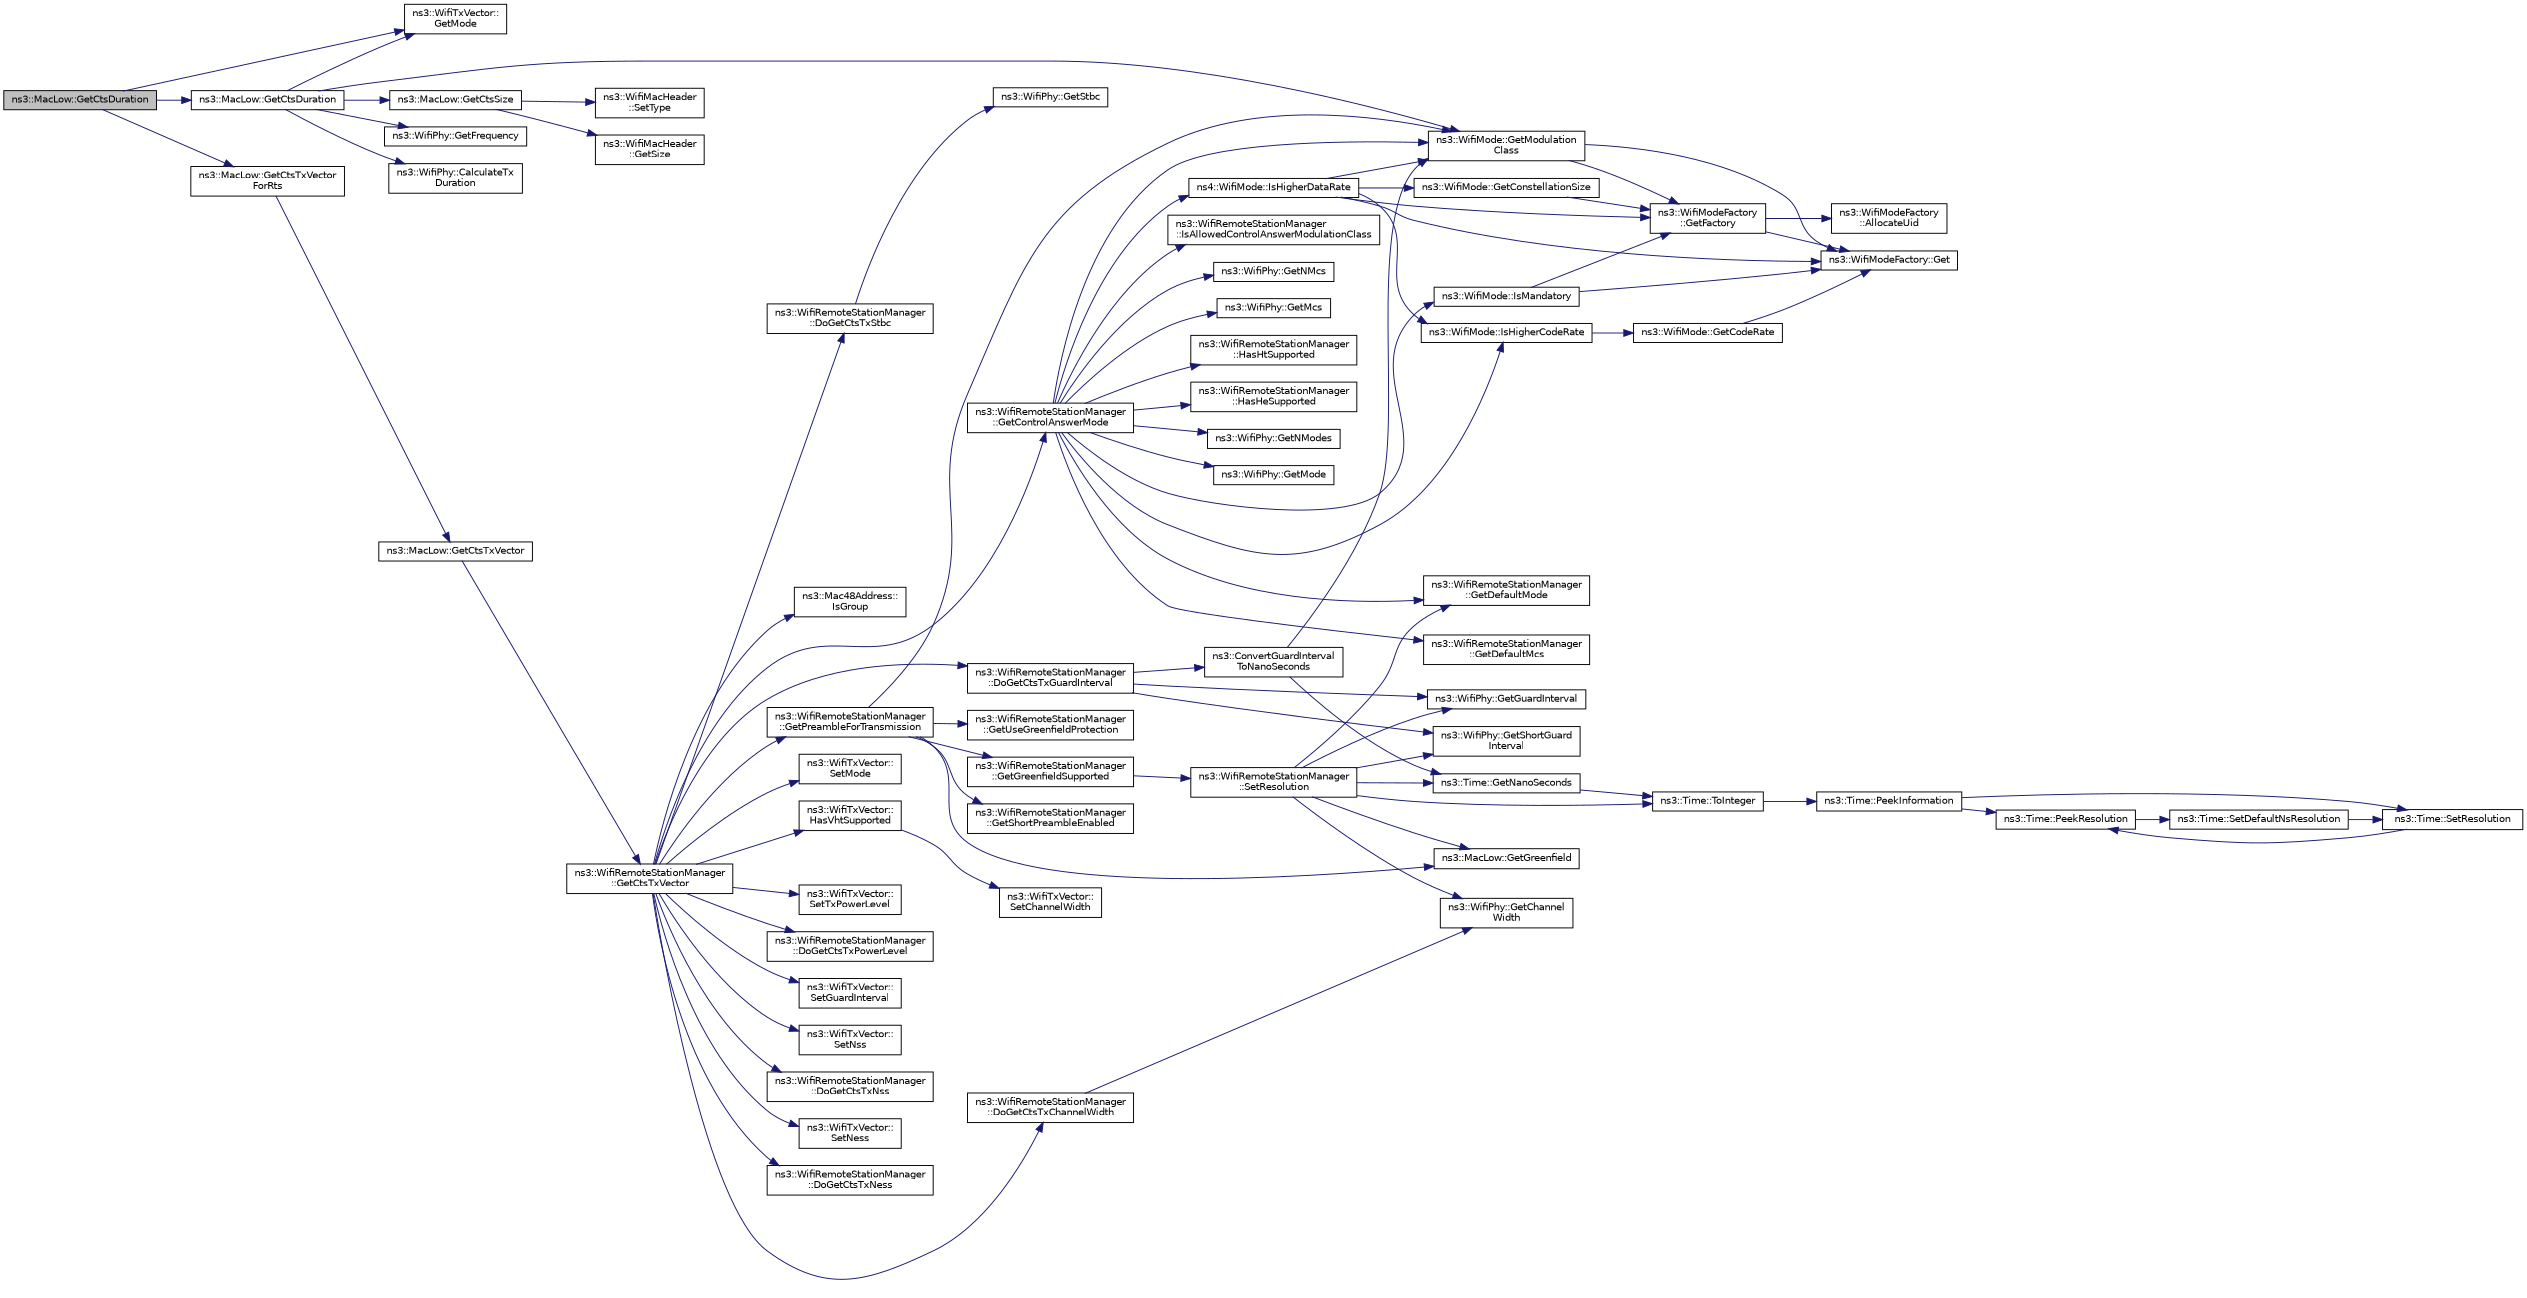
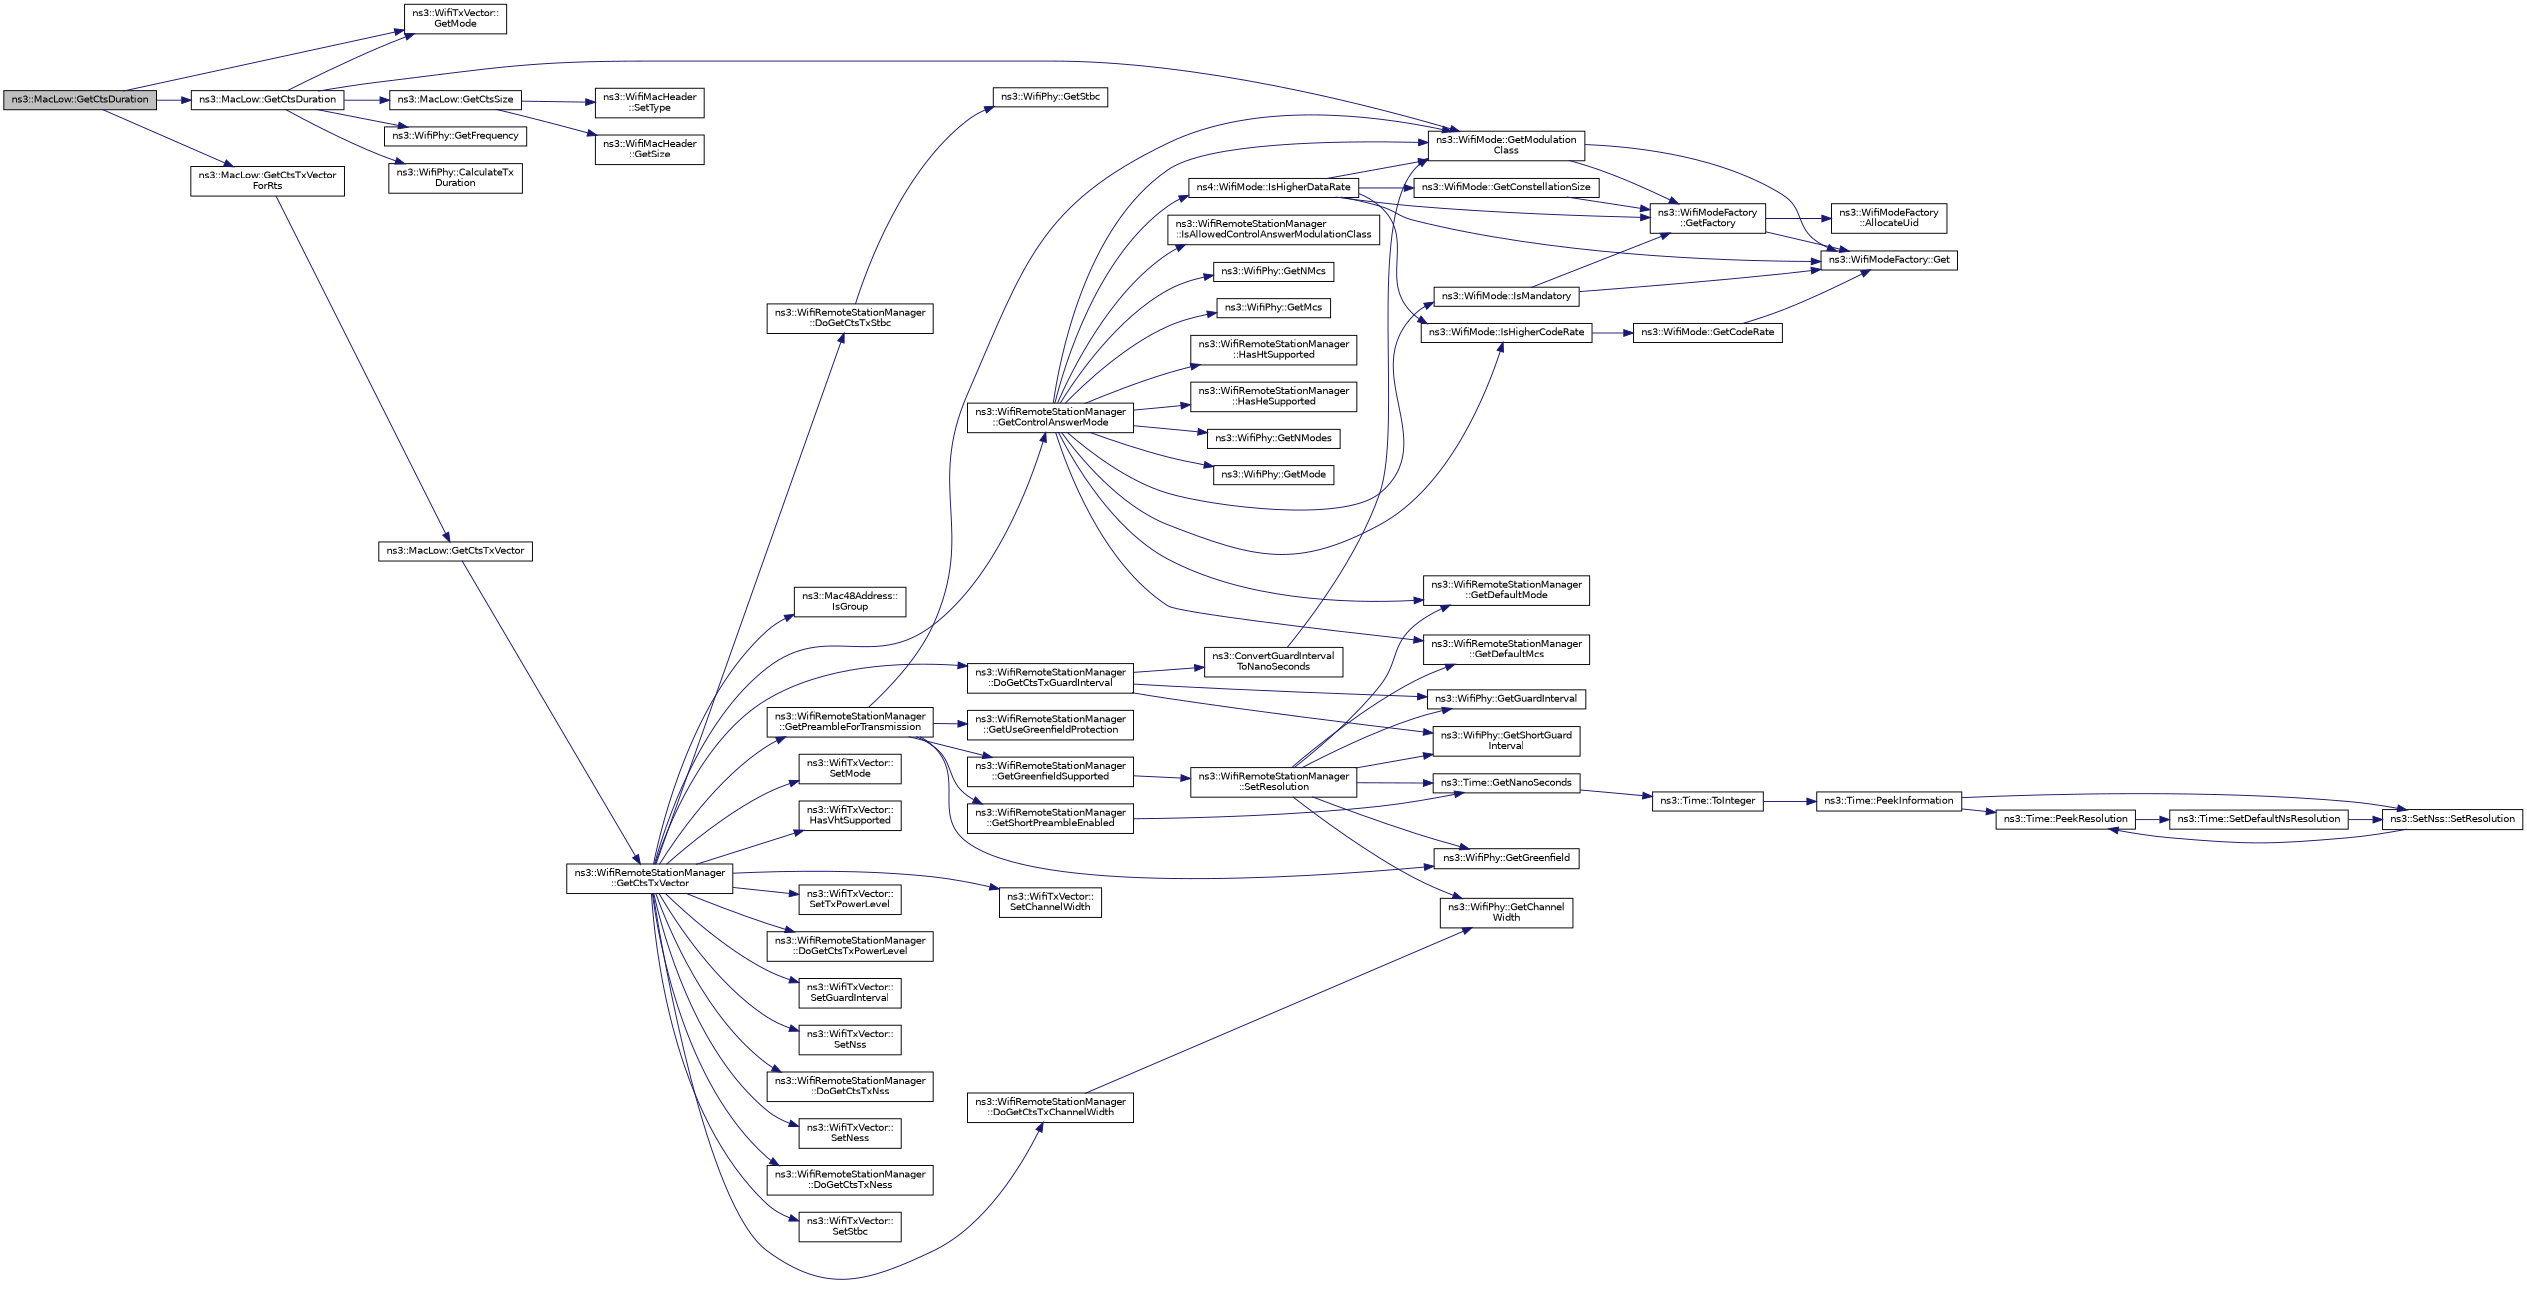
(1356, 731) -> (1295, 813)
(1500, 805) -> (1369, 709)
(2453, 820) -> (2453, 820)
(947, 856) -> (862, 872)
(1507, 859) -> (1507, 859)
none -> (850, 1227)
